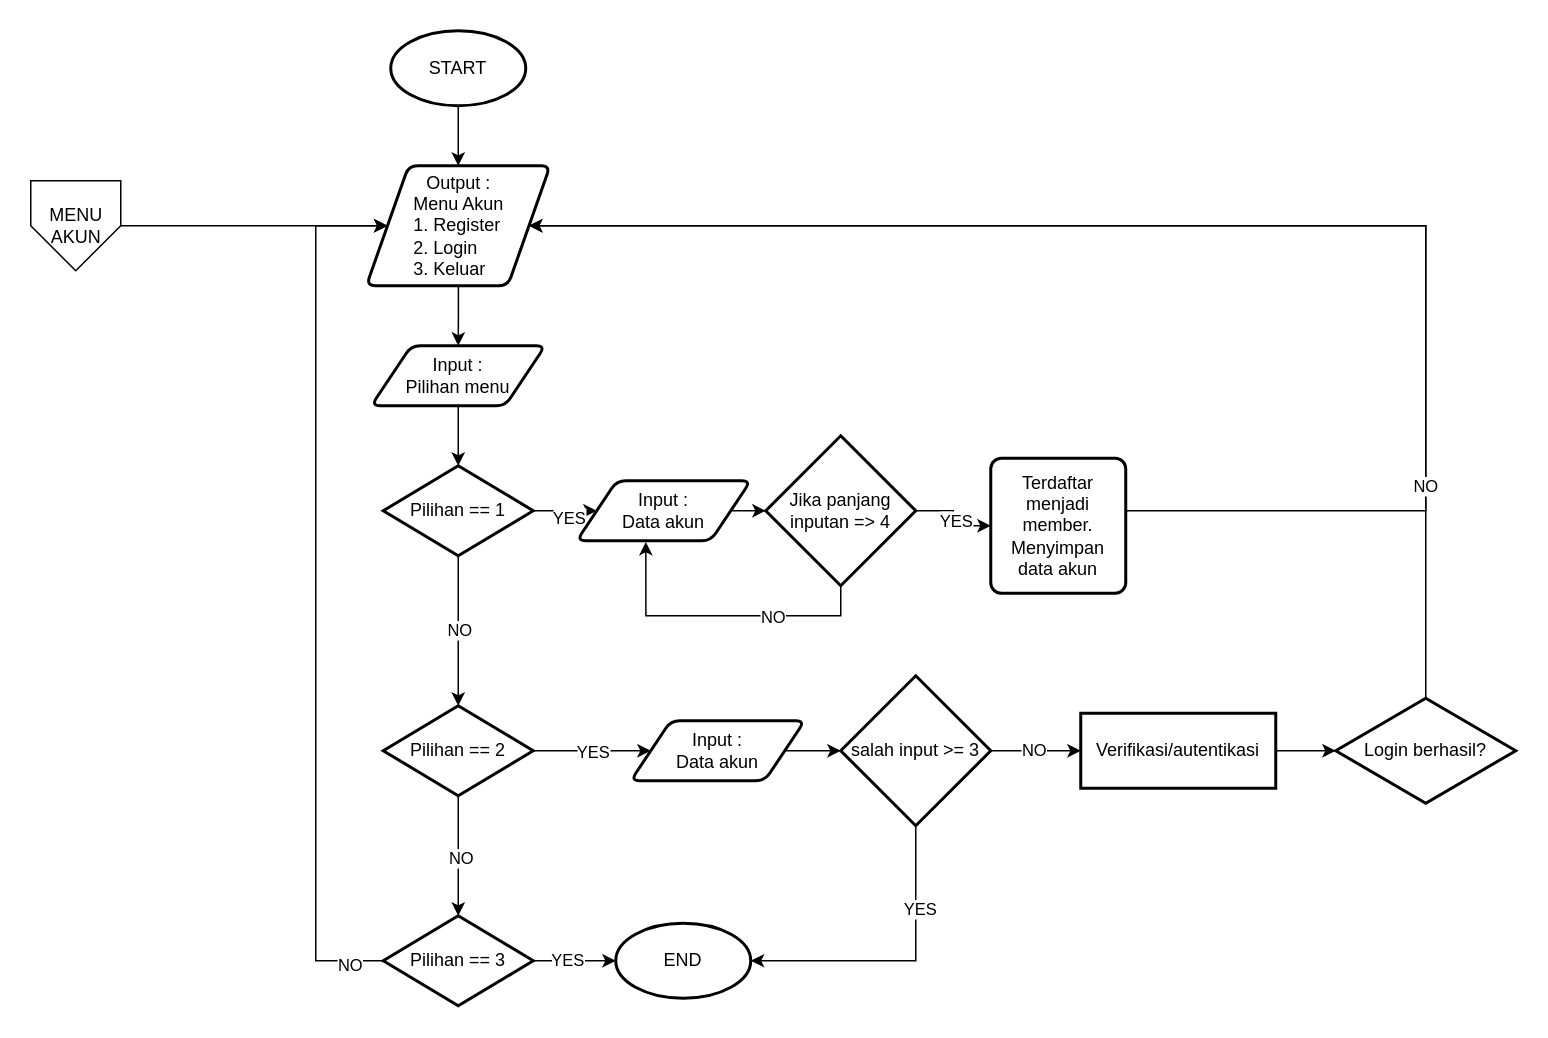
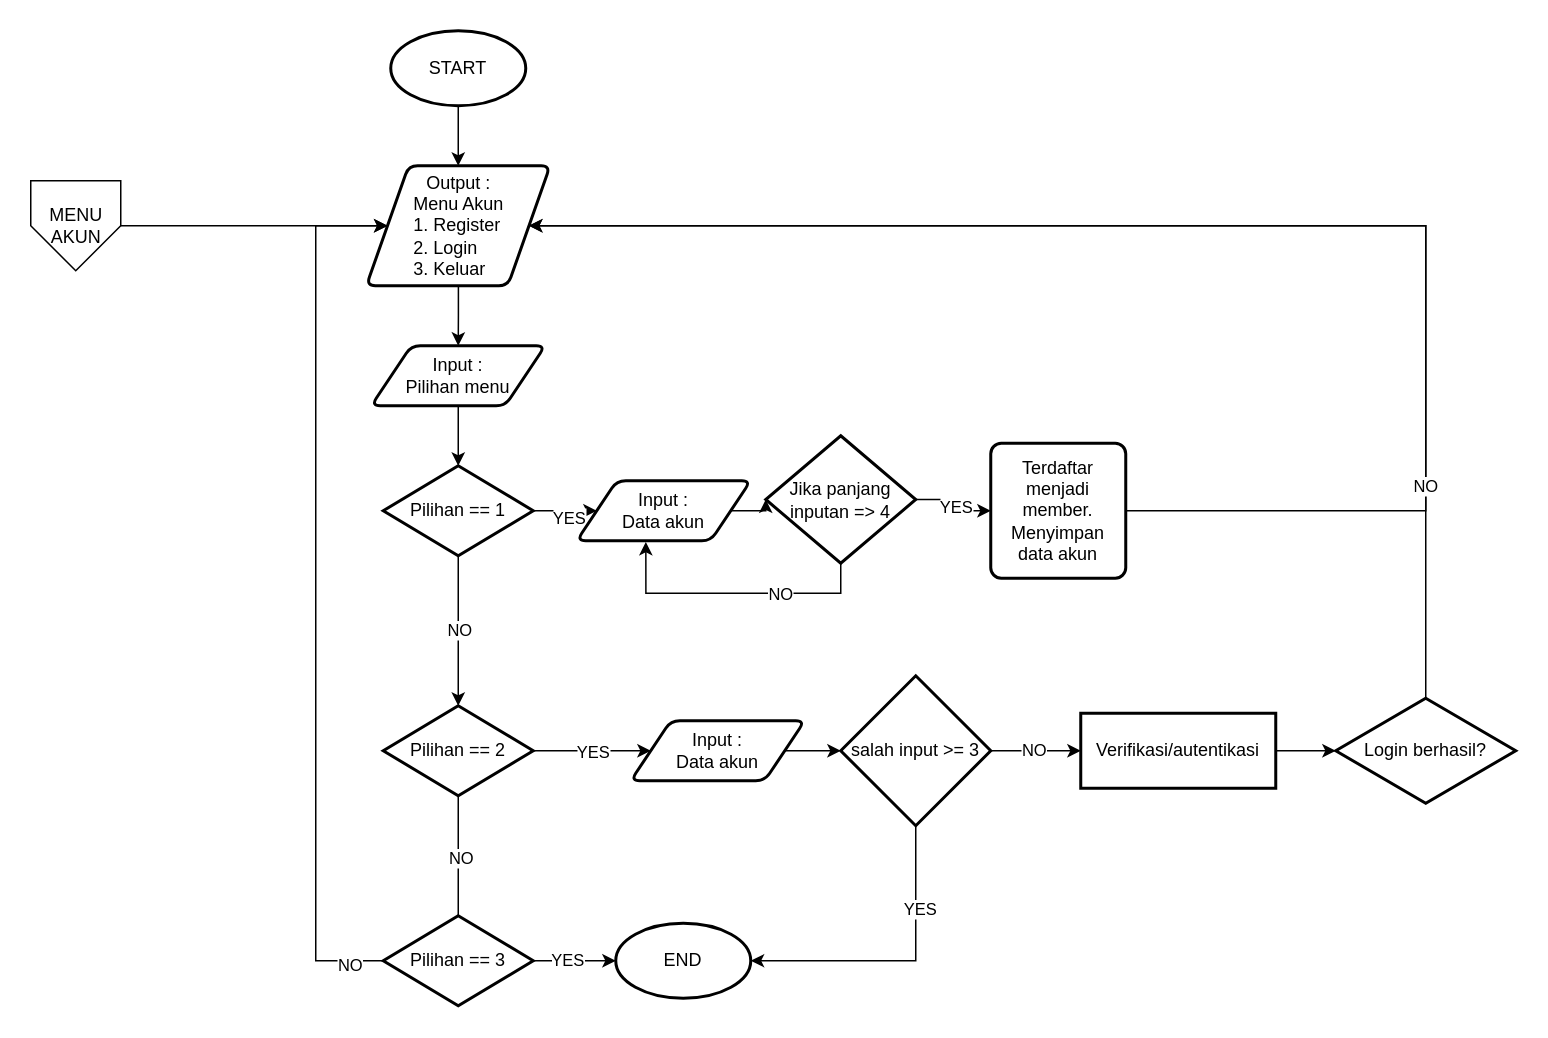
(841, 511) -> (841, 500)
(1058, 526) -> (1058, 511)
(458, 904) -> (458, 908)
